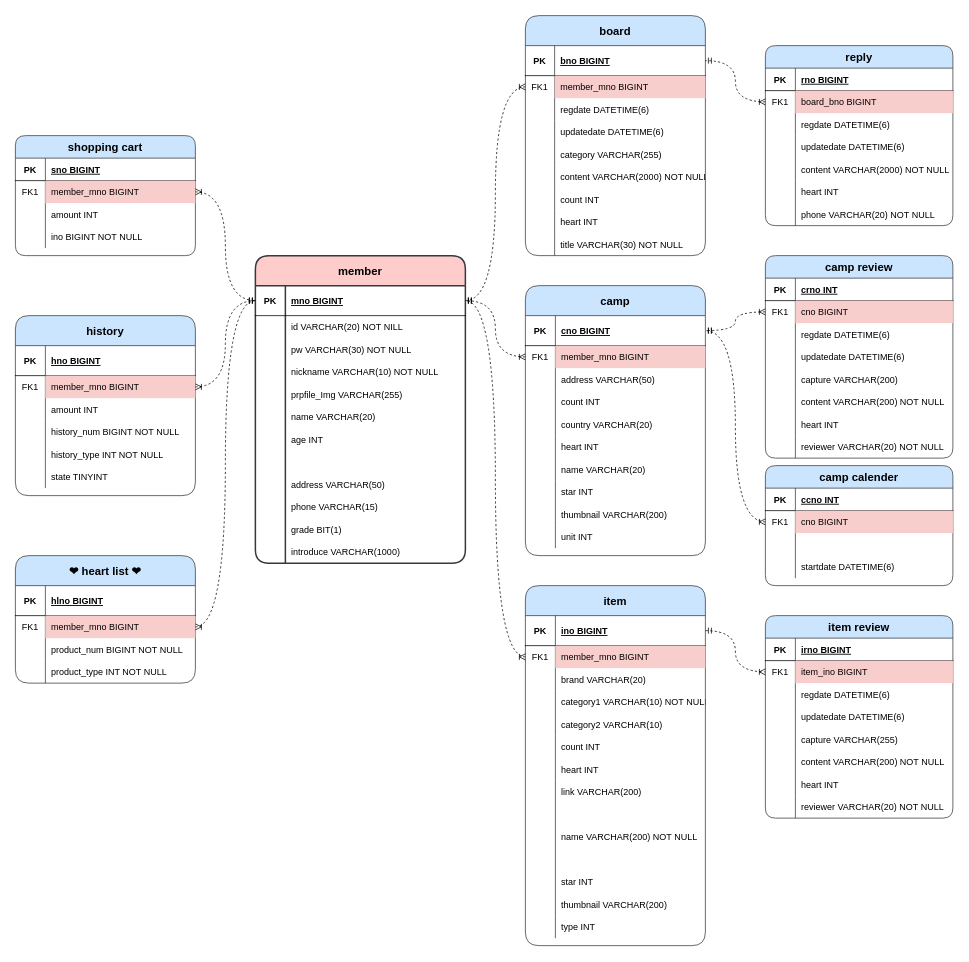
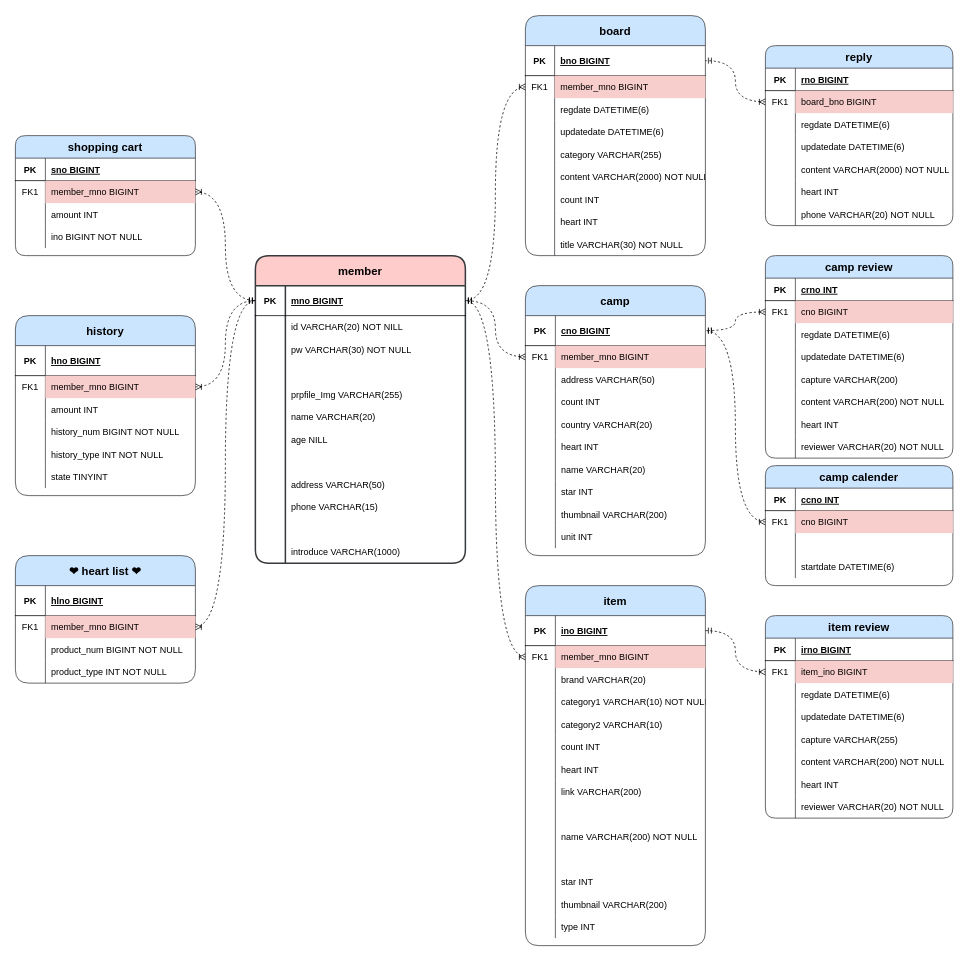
(375, 372) -> none
(307, 440) -> (310, 440)
(375, 529) -> none
